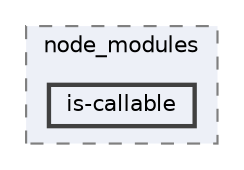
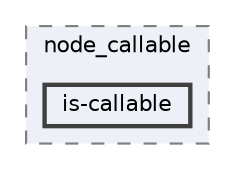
(122, 47) -> (117, 47)
